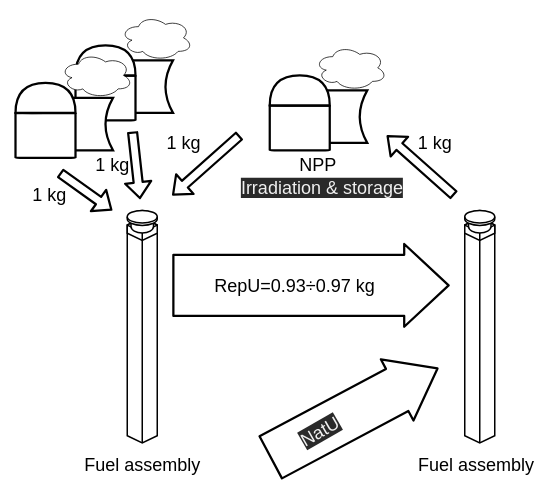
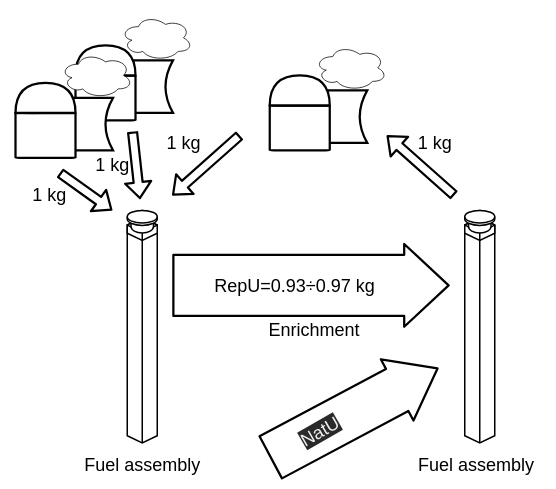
(318, 165) -> none
(330, 184) -> none
none -> (314, 330)
